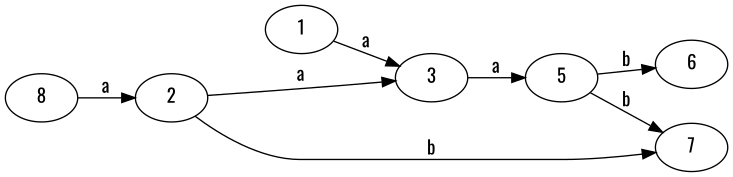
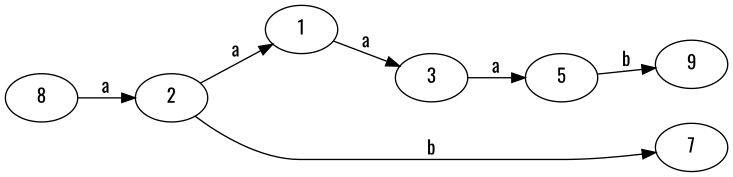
(692, 64) -> (692, 64)
(295, 89) -> (230, 67)
(621, 109) -> none
